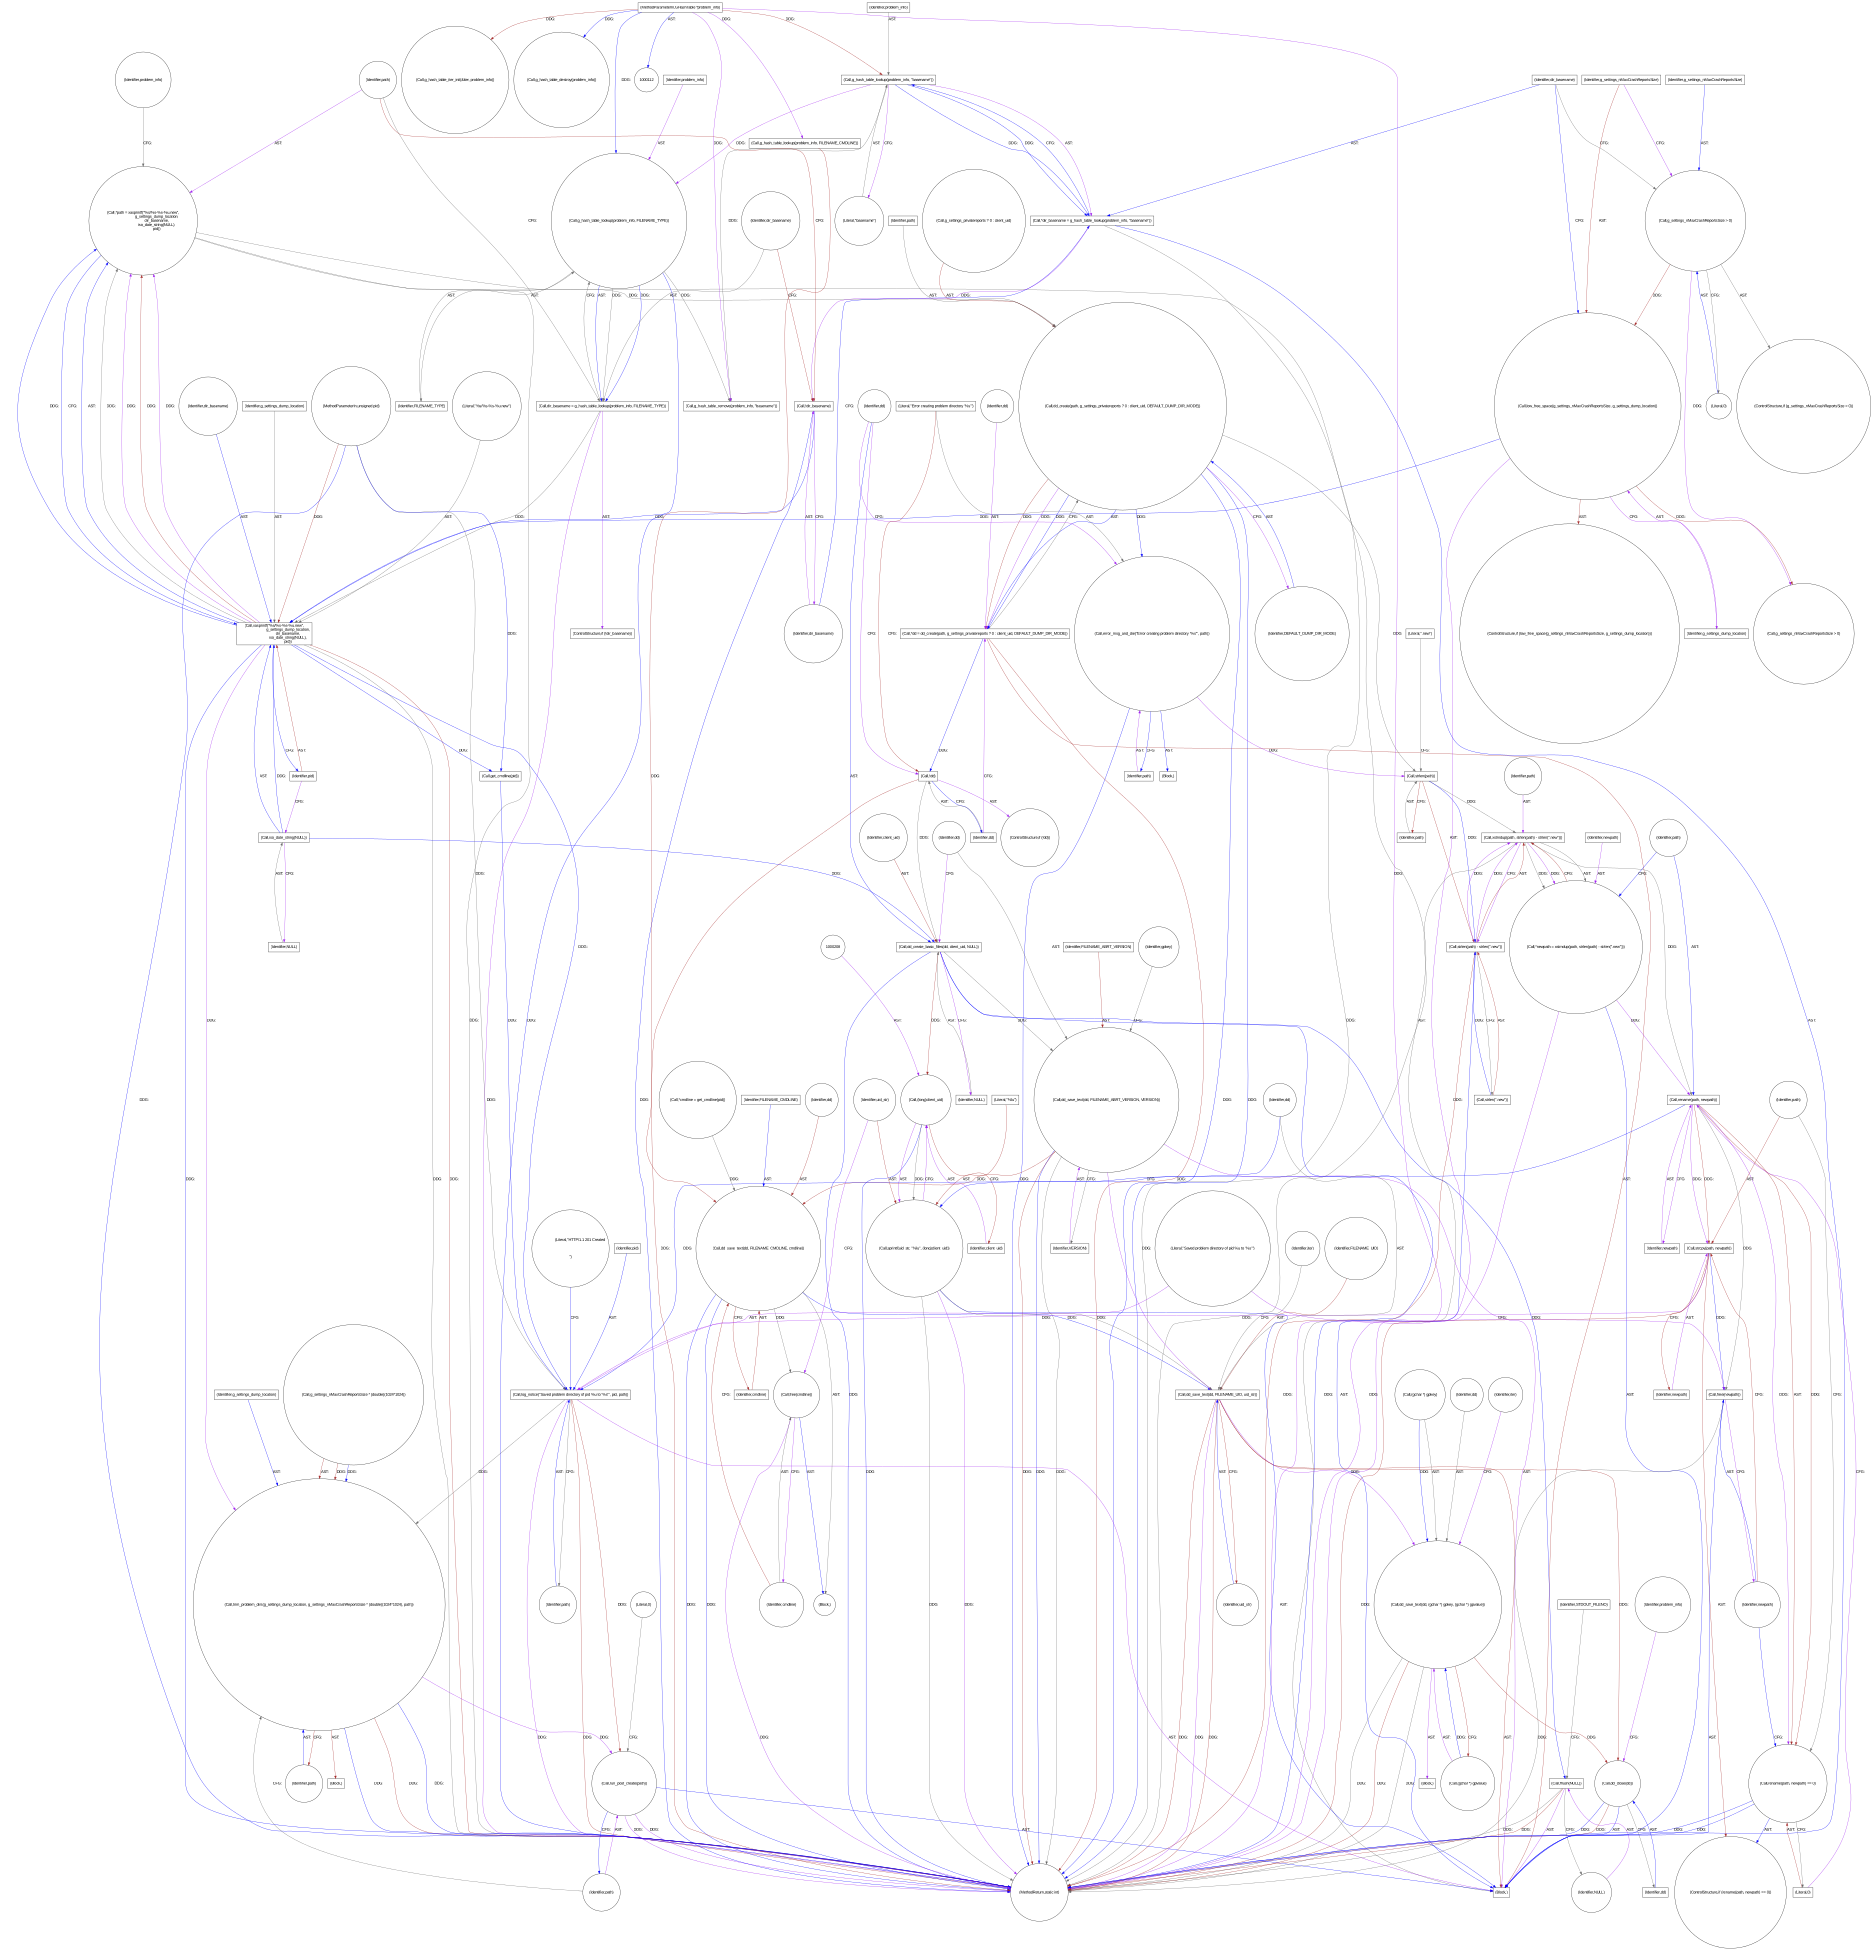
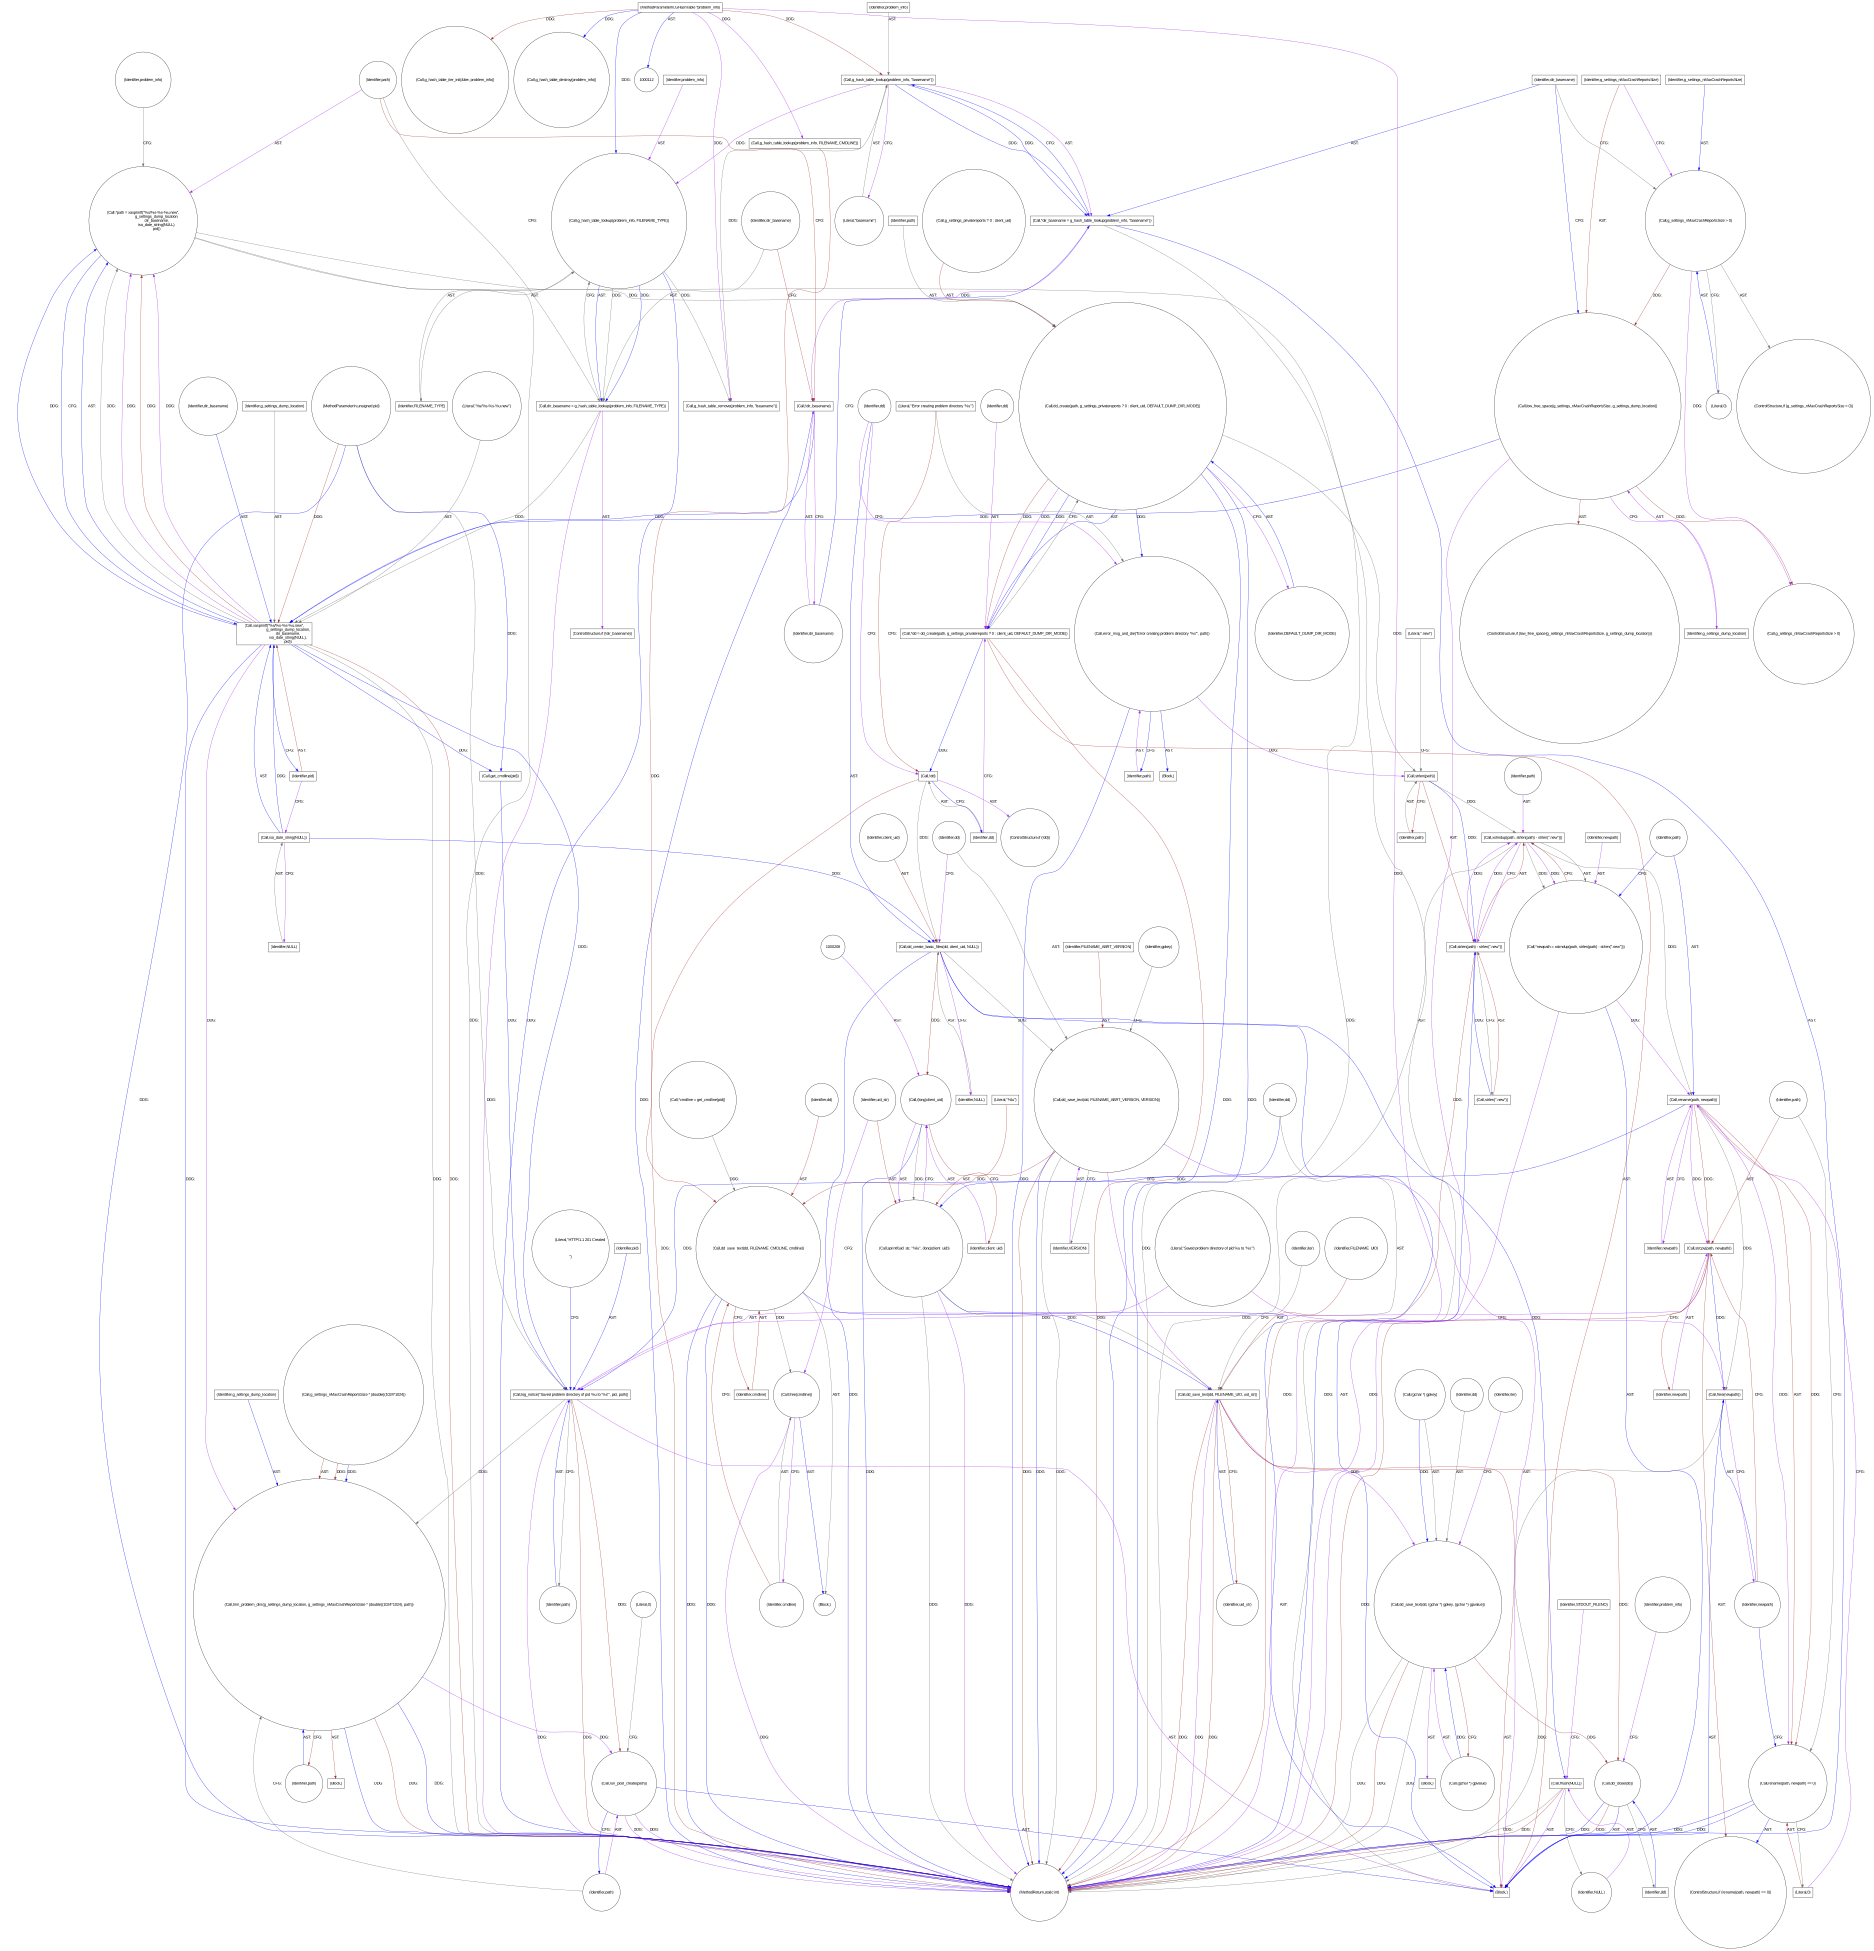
(771, 1100) -> none
(1575, 1693) -> (1575, 1693)
